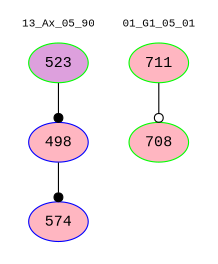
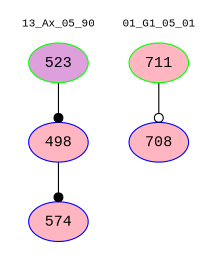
(159, 142) -> (159, 142)
